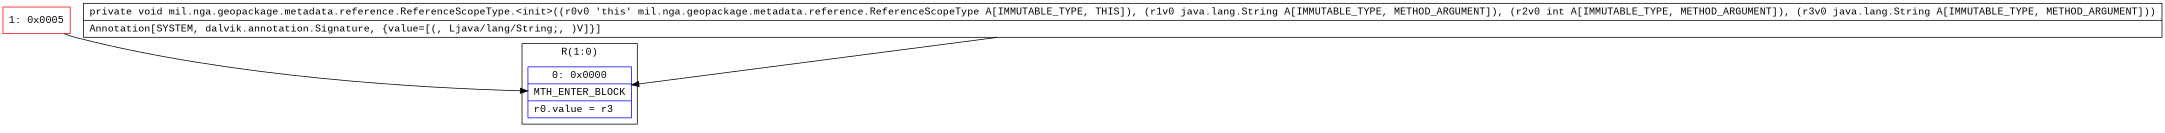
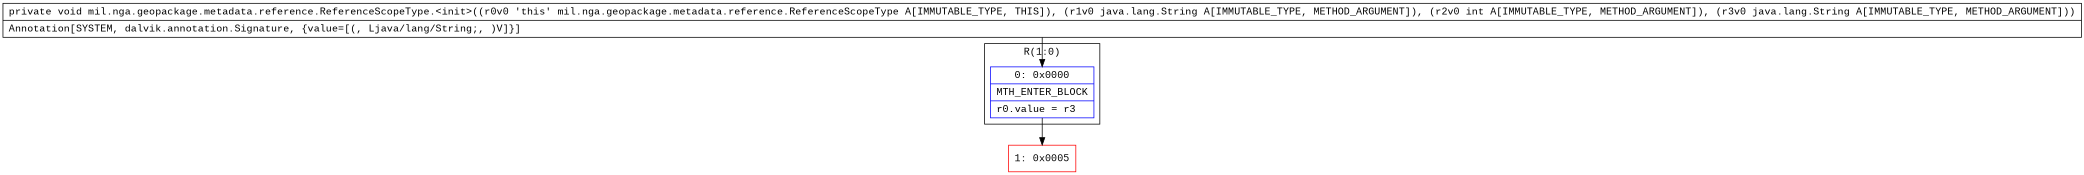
(290, 75) -> (1042, 129)
